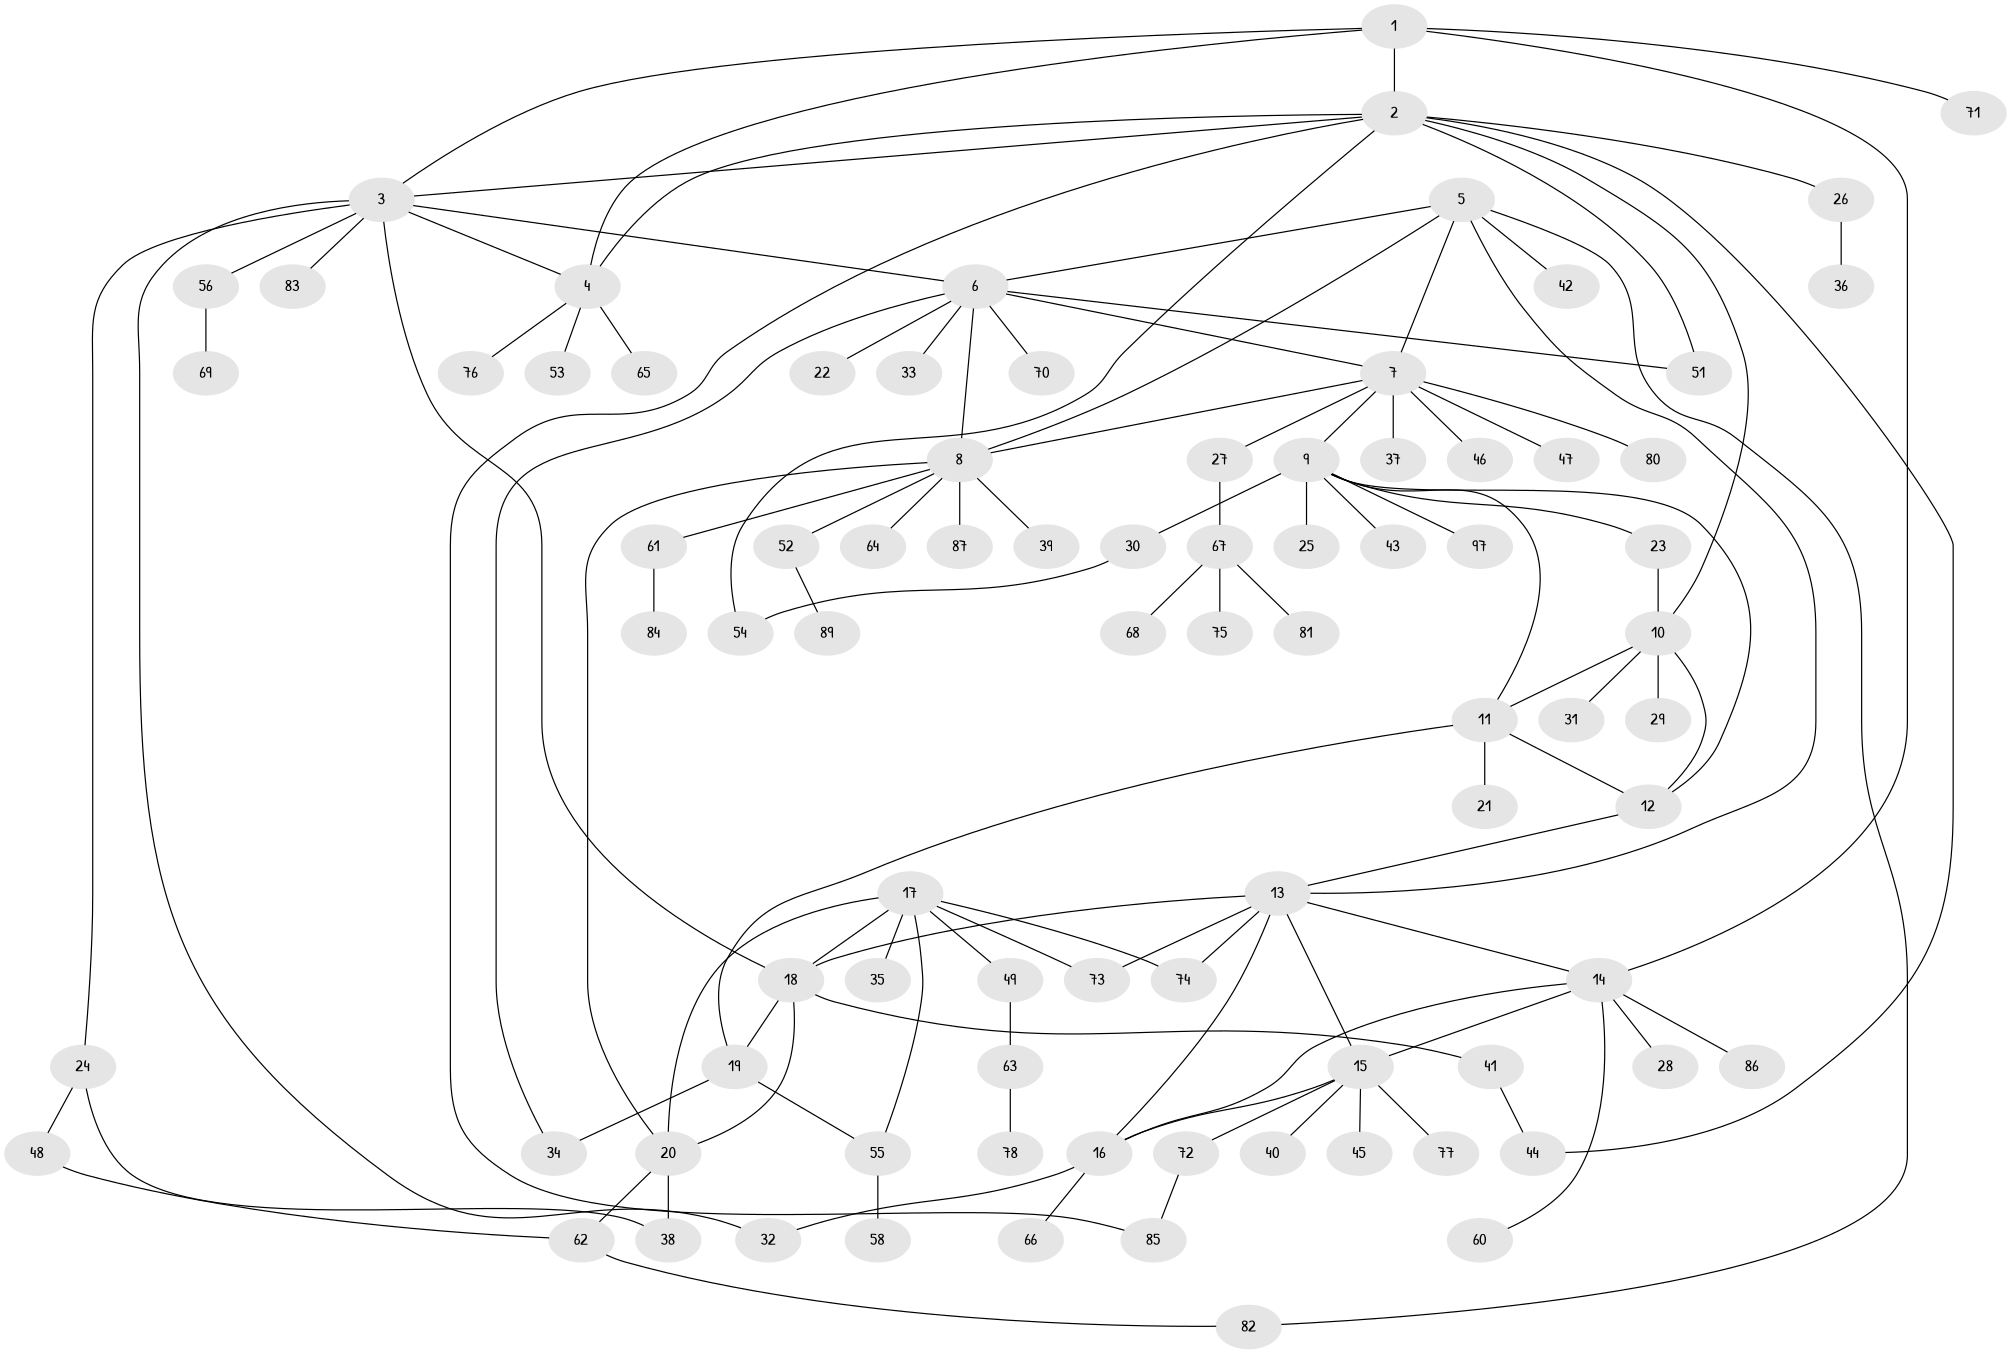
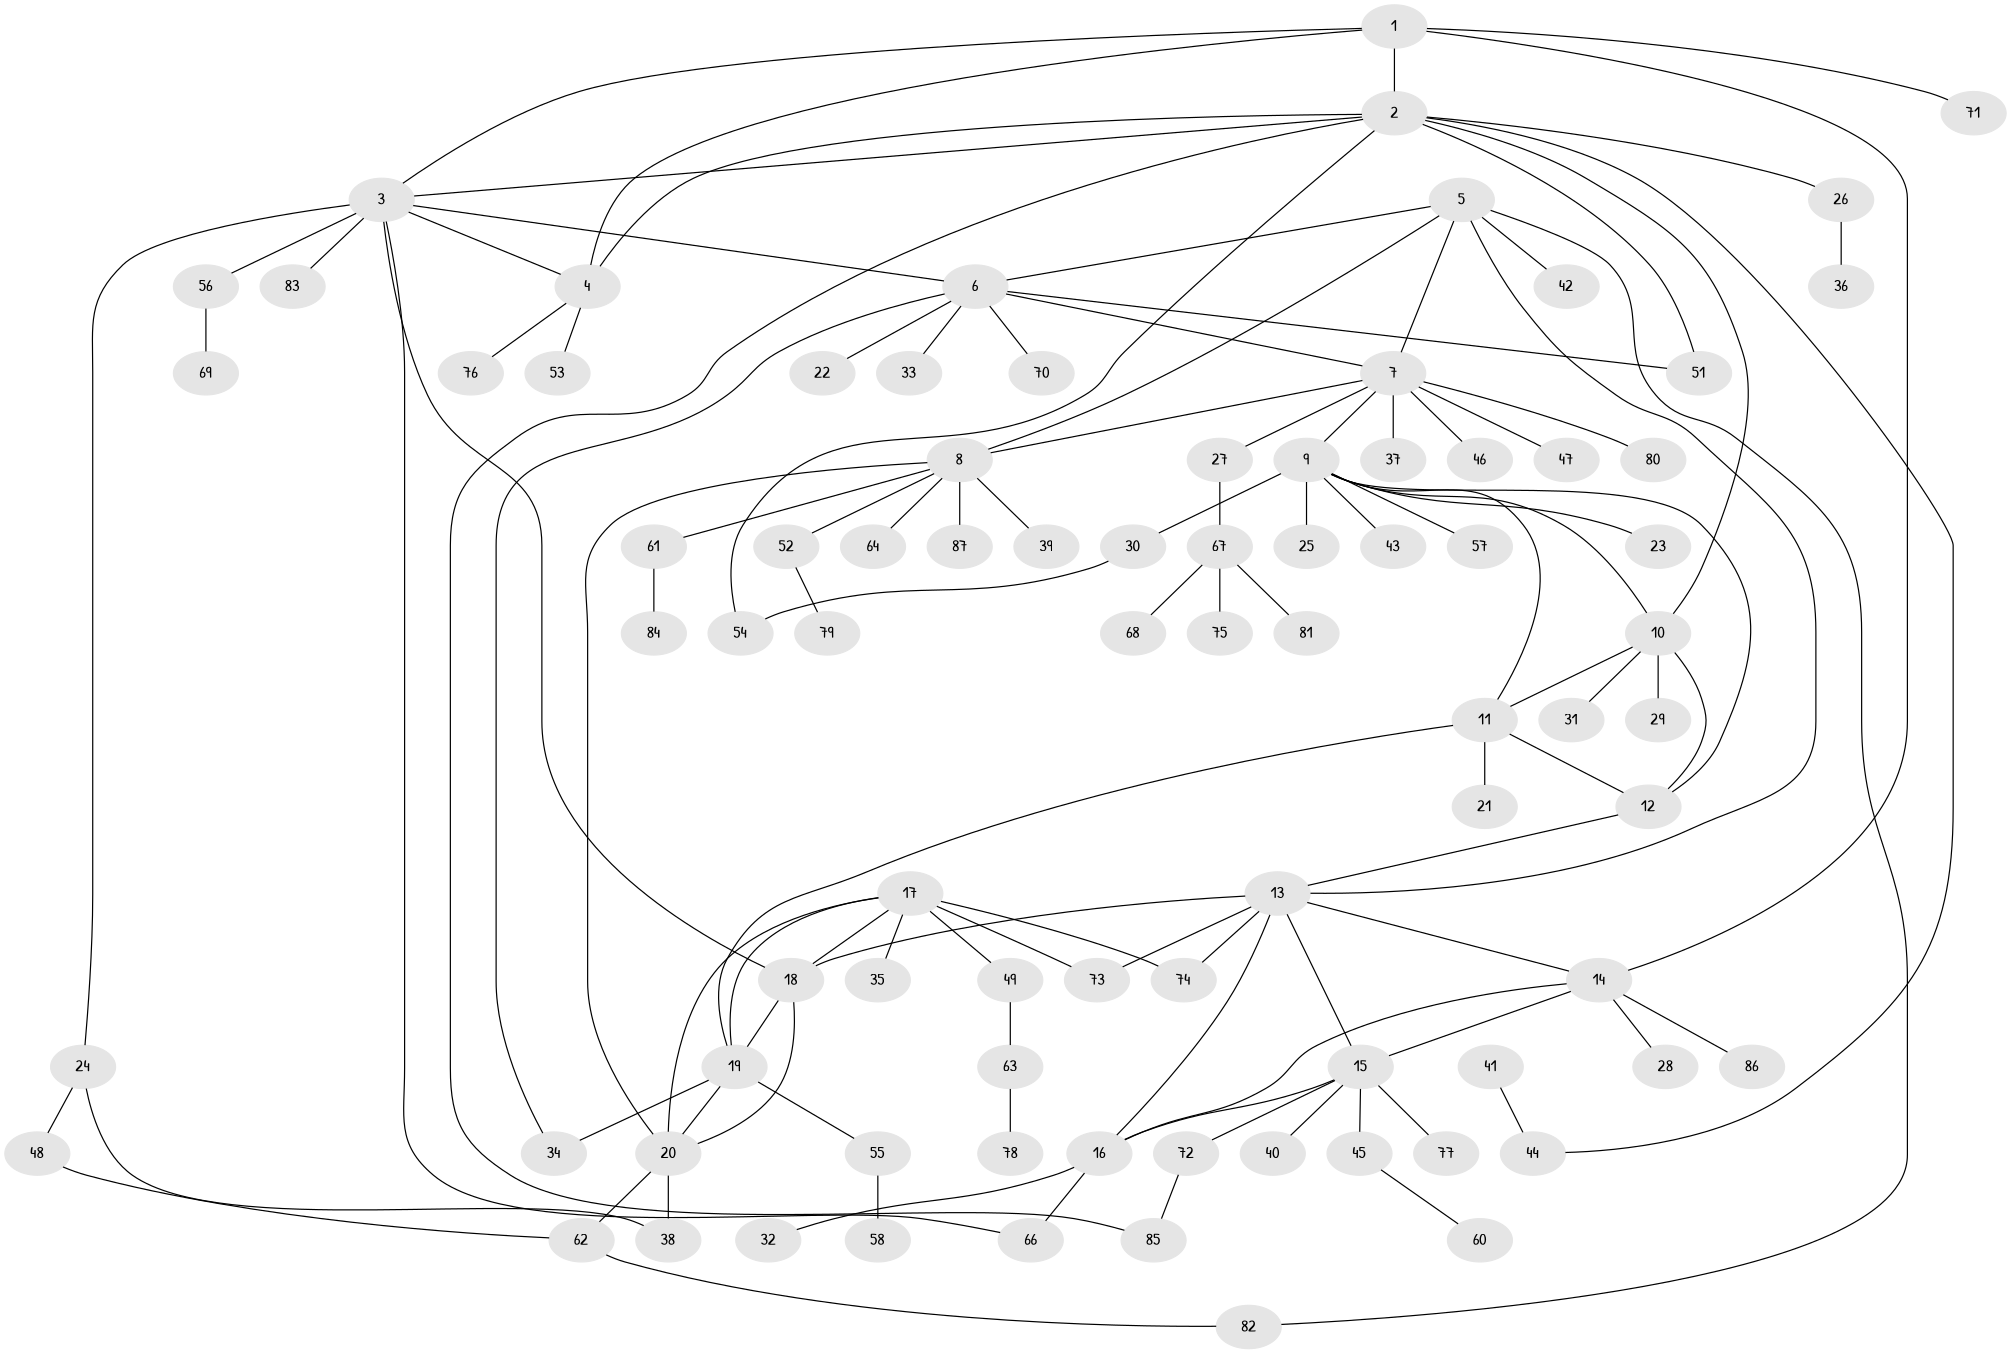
(644, 373) -> none
(968, 373) -> none
(1480, 547) -> (1480, 547)
(1658, 590) -> (1559, 523)
(827, 633) -> (827, 633)
(155, 841) -> (405, 990)
(916, 1031) -> (768, 939)
(1137, 1033) -> none
none -> (701, 1110)
(1594, 1134) -> (1420, 1197)
